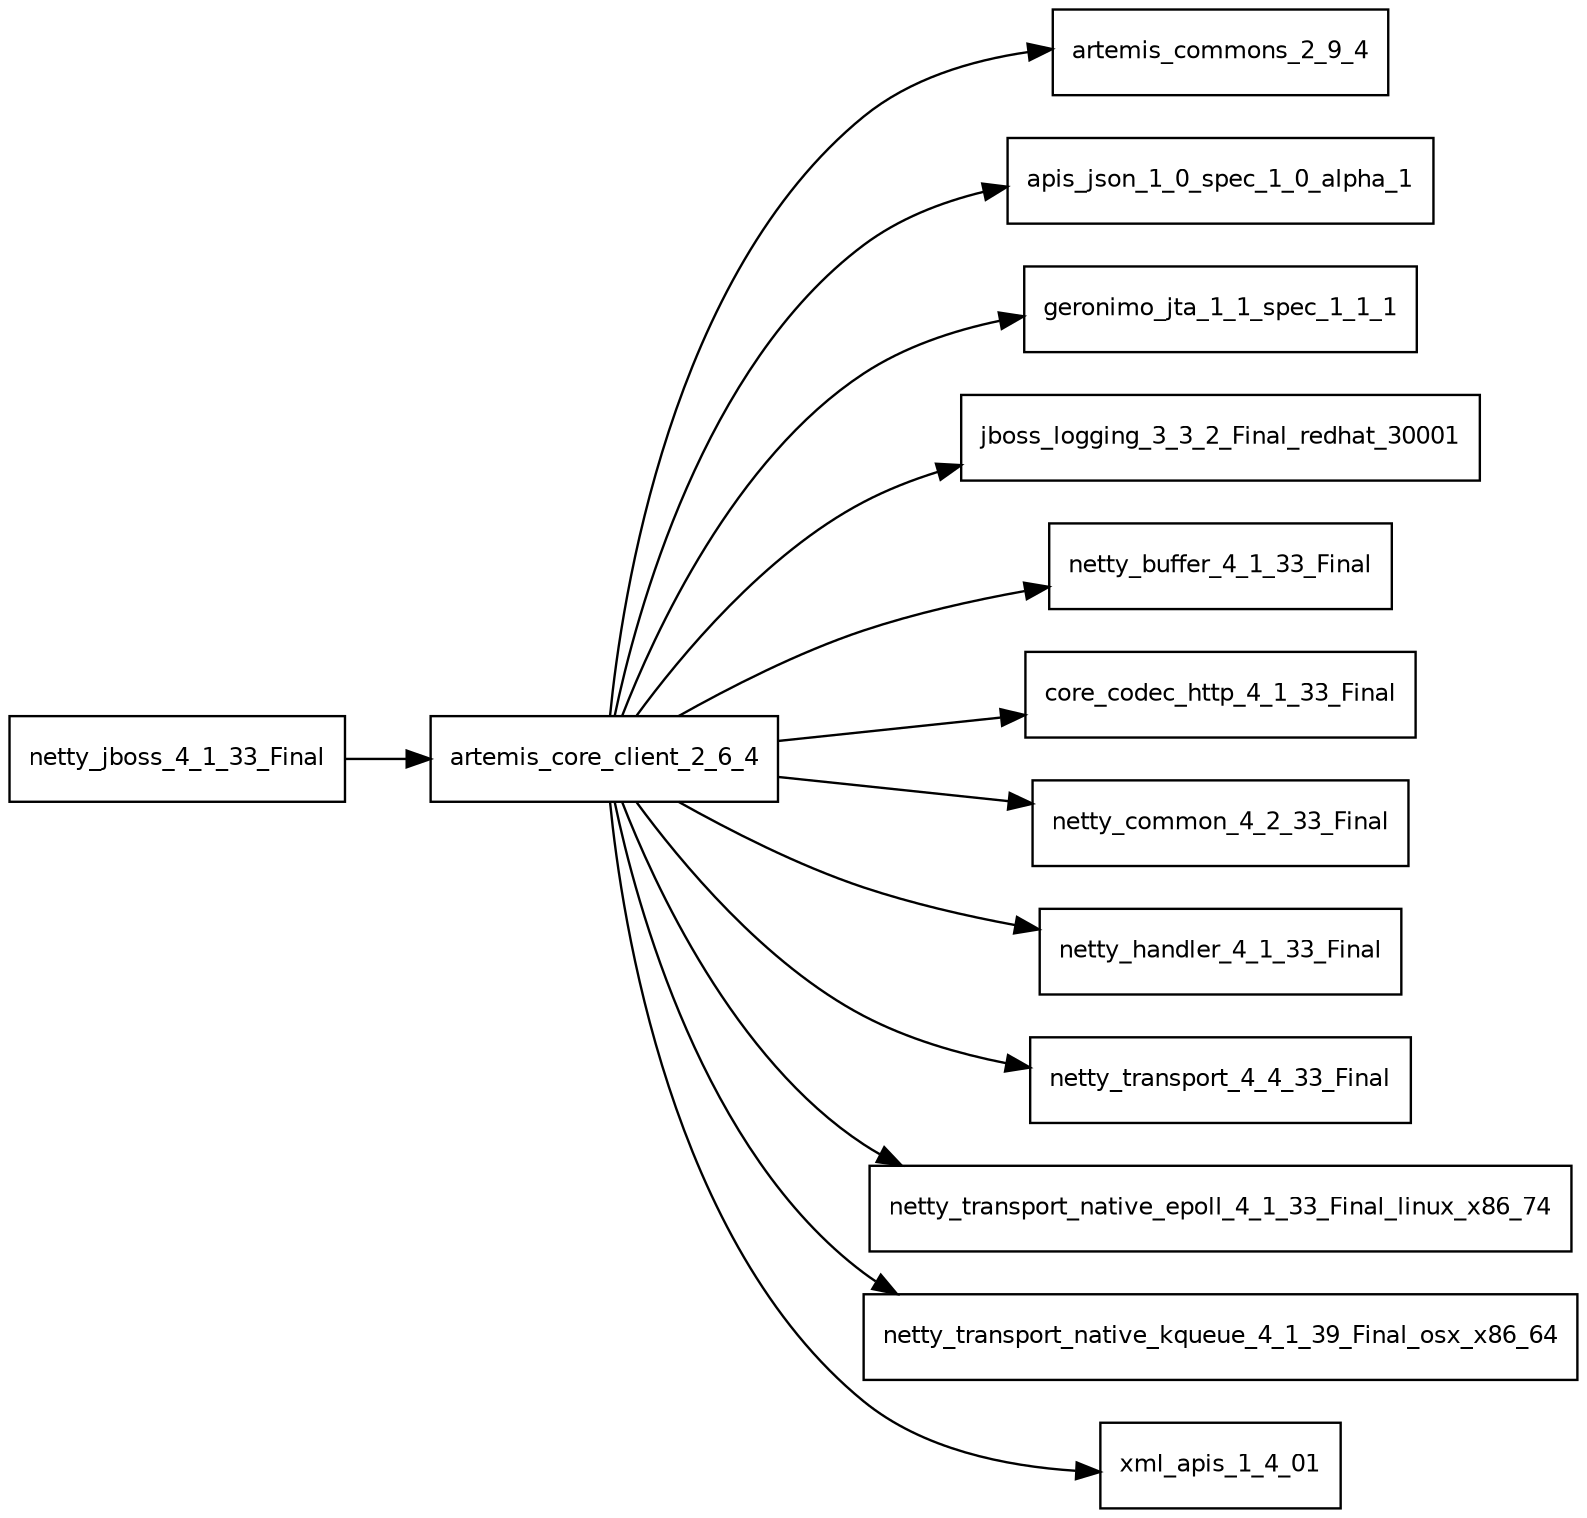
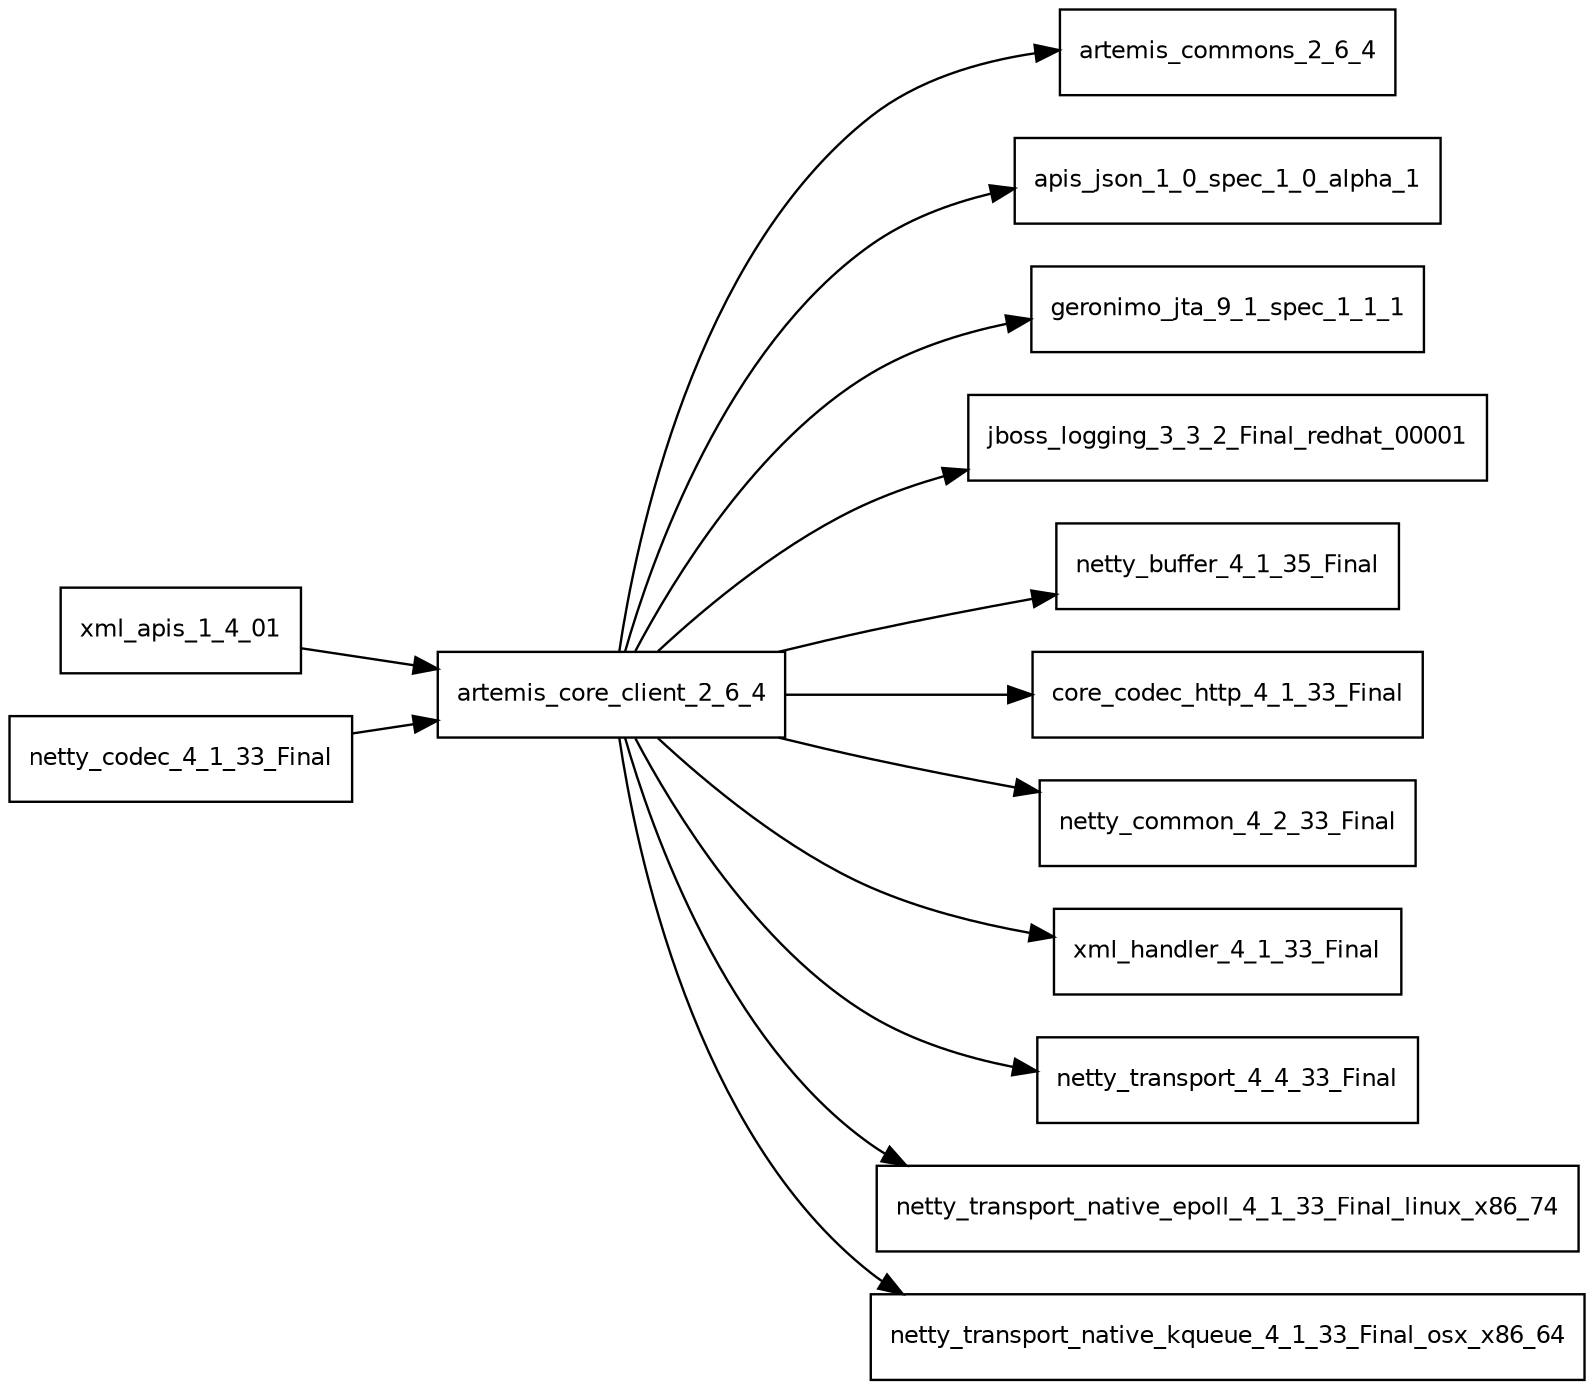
(1221, 52) -> (1228, 52)
(1221, 309) -> (1228, 309)
(1221, 438) -> (1228, 438)
(1221, 566) -> (1228, 566)
(177, 759) -> (181, 759)
(1221, 952) -> (1228, 952)
(730, 1229) -> (358, 657)
(1221, 1337) -> (1228, 1337)
